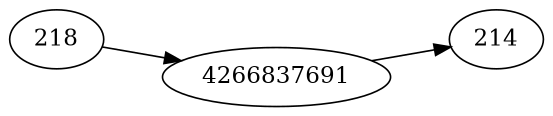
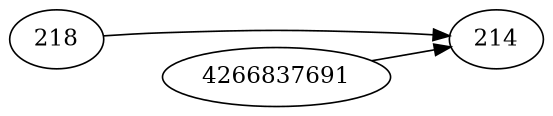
(134, 52) -> (268, 30)
